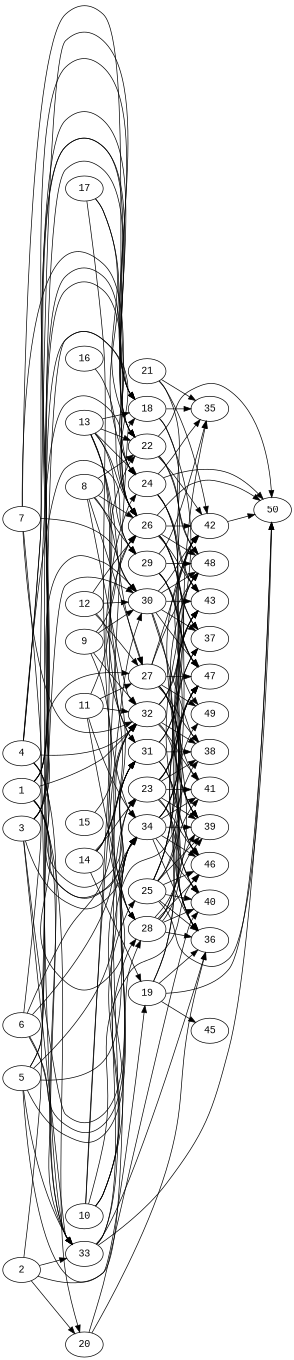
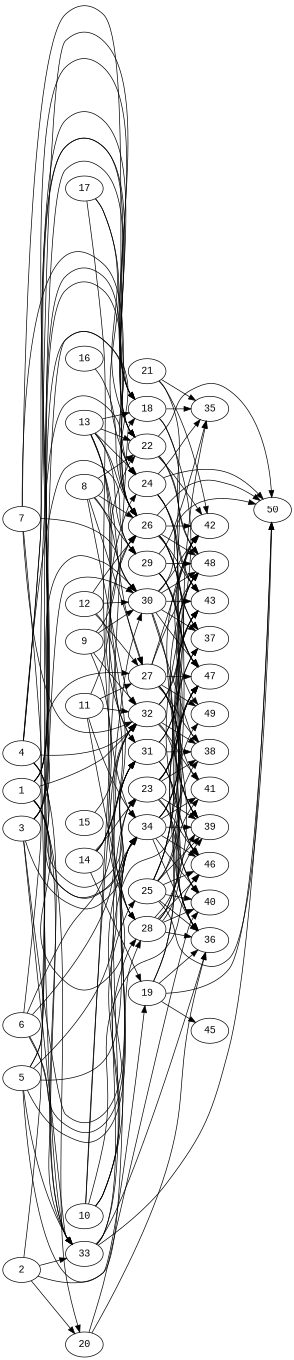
(238, 519) -> (200, 503)
(175, 790) -> (179, 680)
